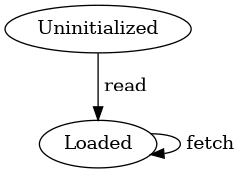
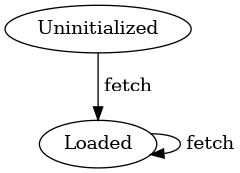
(123, 87) -> (125, 87)
